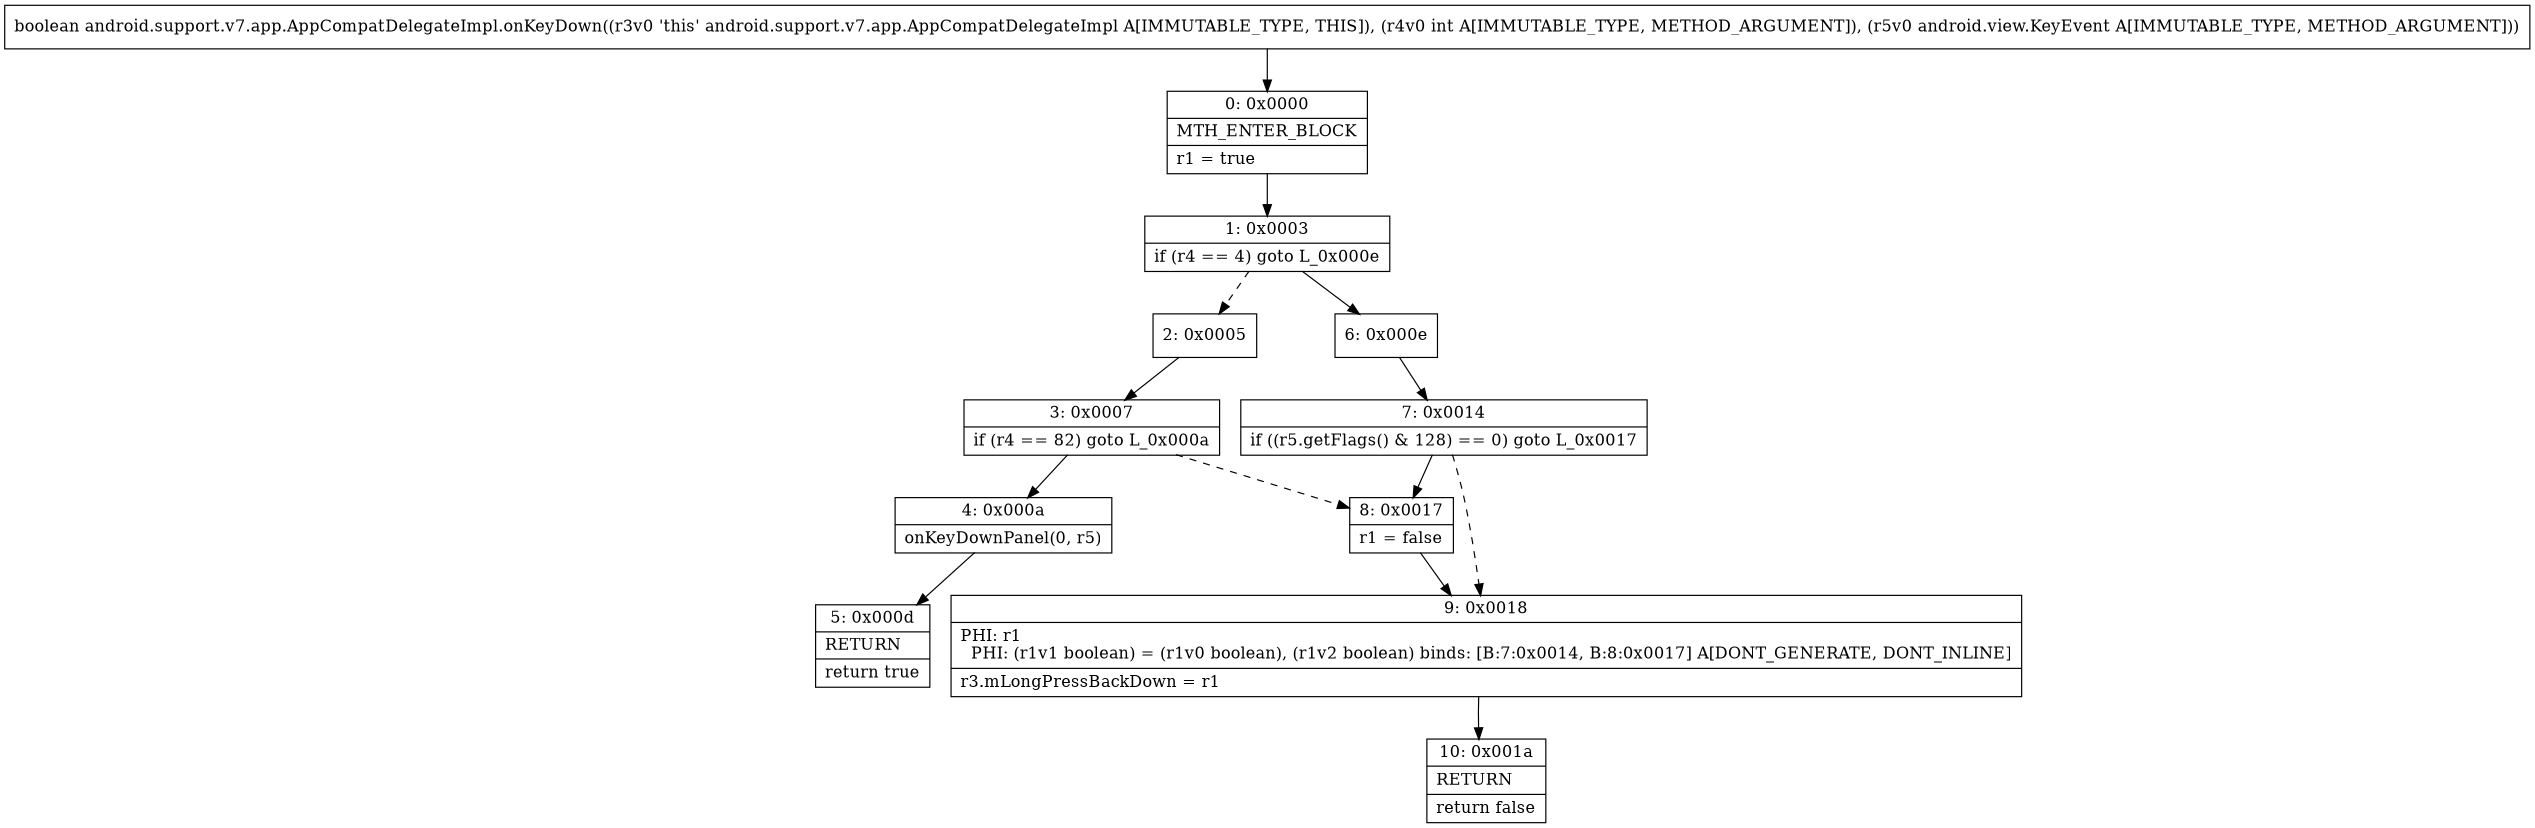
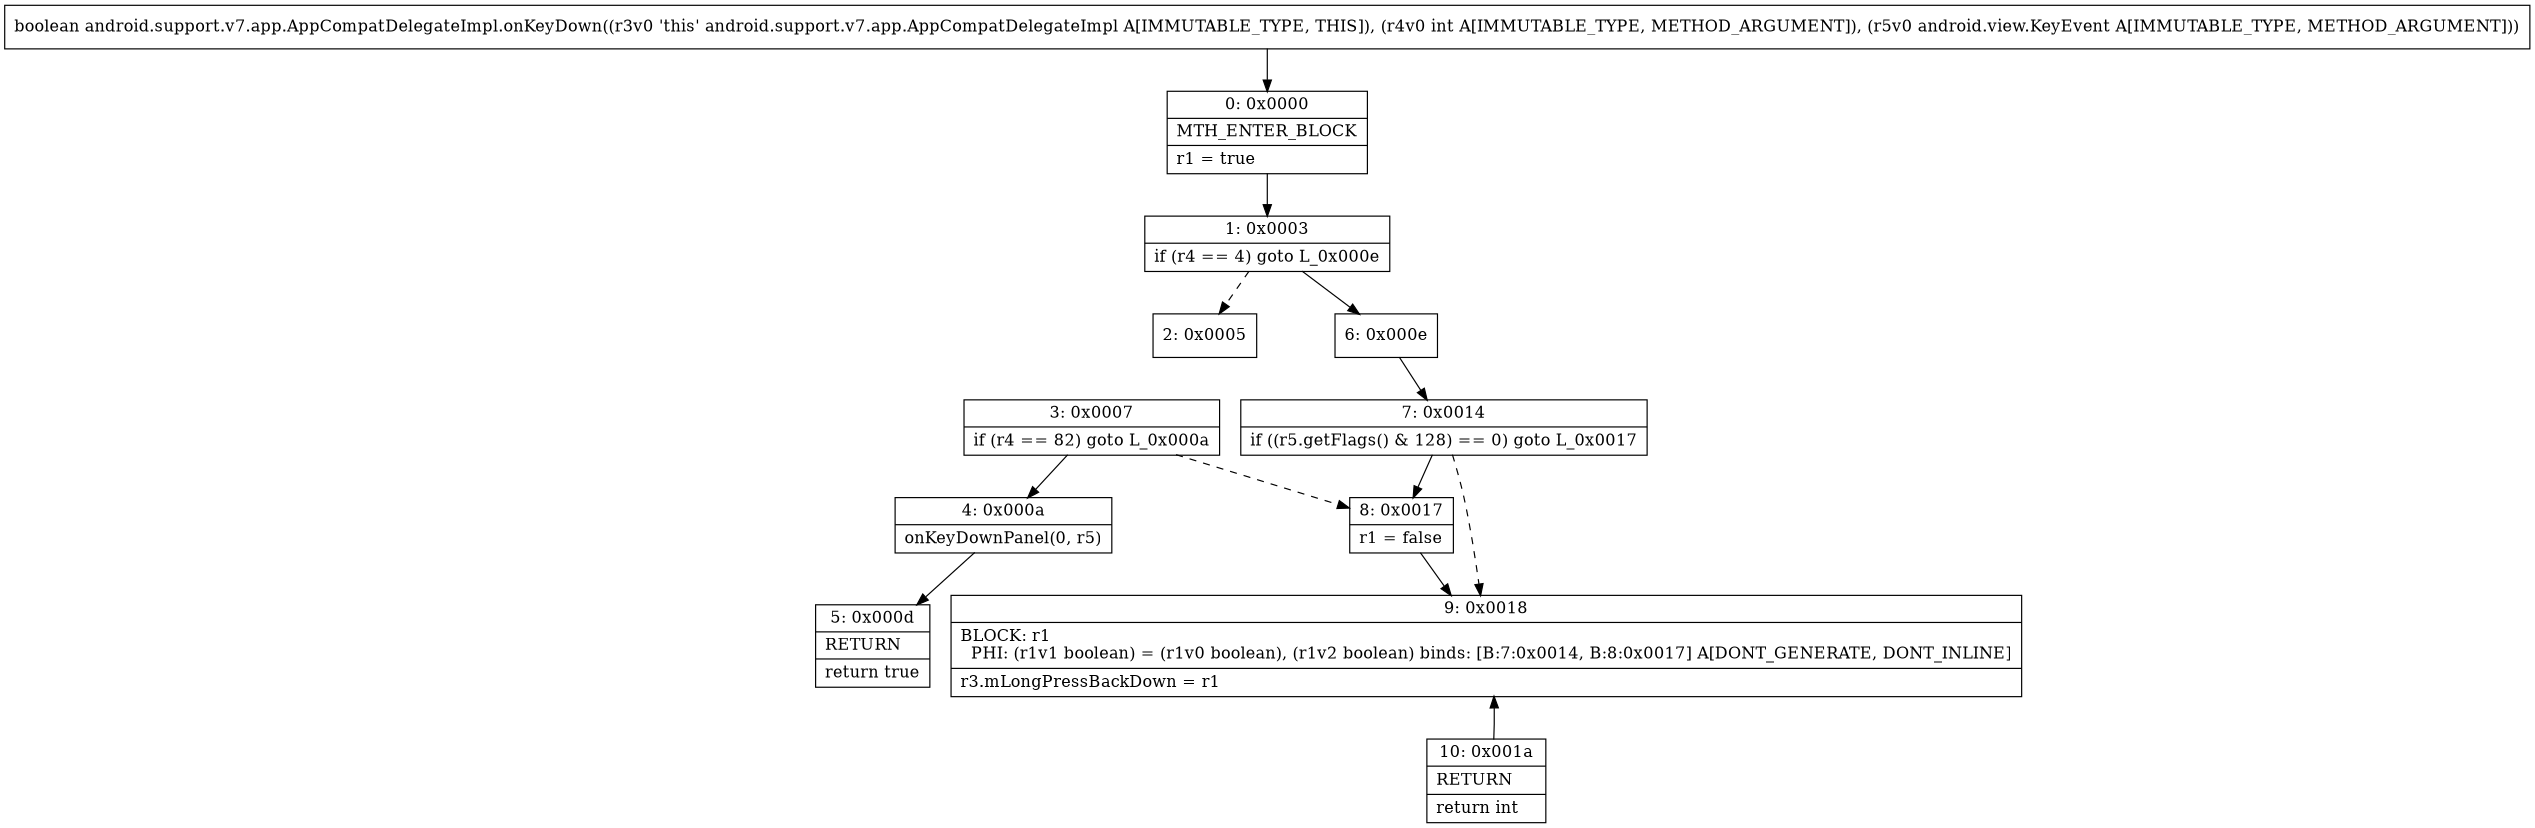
(1157, 375) -> none
(994, 636) -> (1009, 636)
(1478, 712) -> (1494, 724)
(1486, 808) -> (1478, 808)
